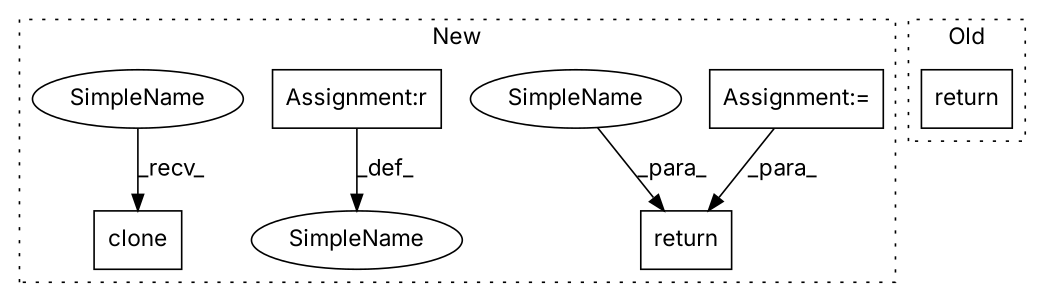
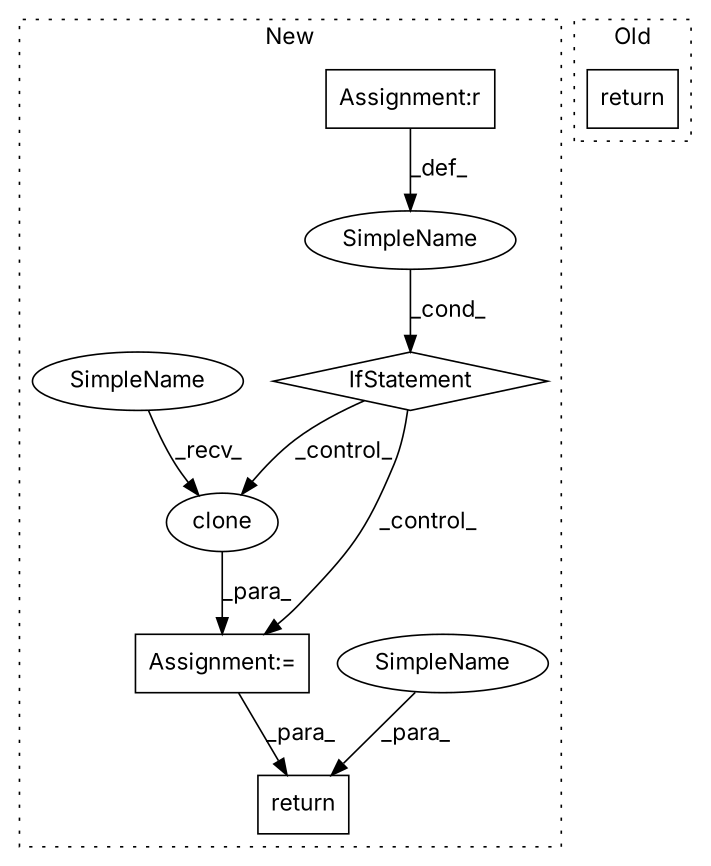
(138, 240) -> (222, 522)
none -> (410, 381)
none -> (222, 585)
